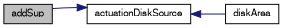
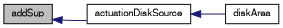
(65, 8) -> (75, 20)
